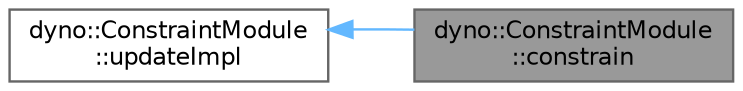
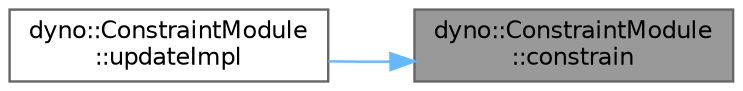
(383, 29) -> (359, 62)
